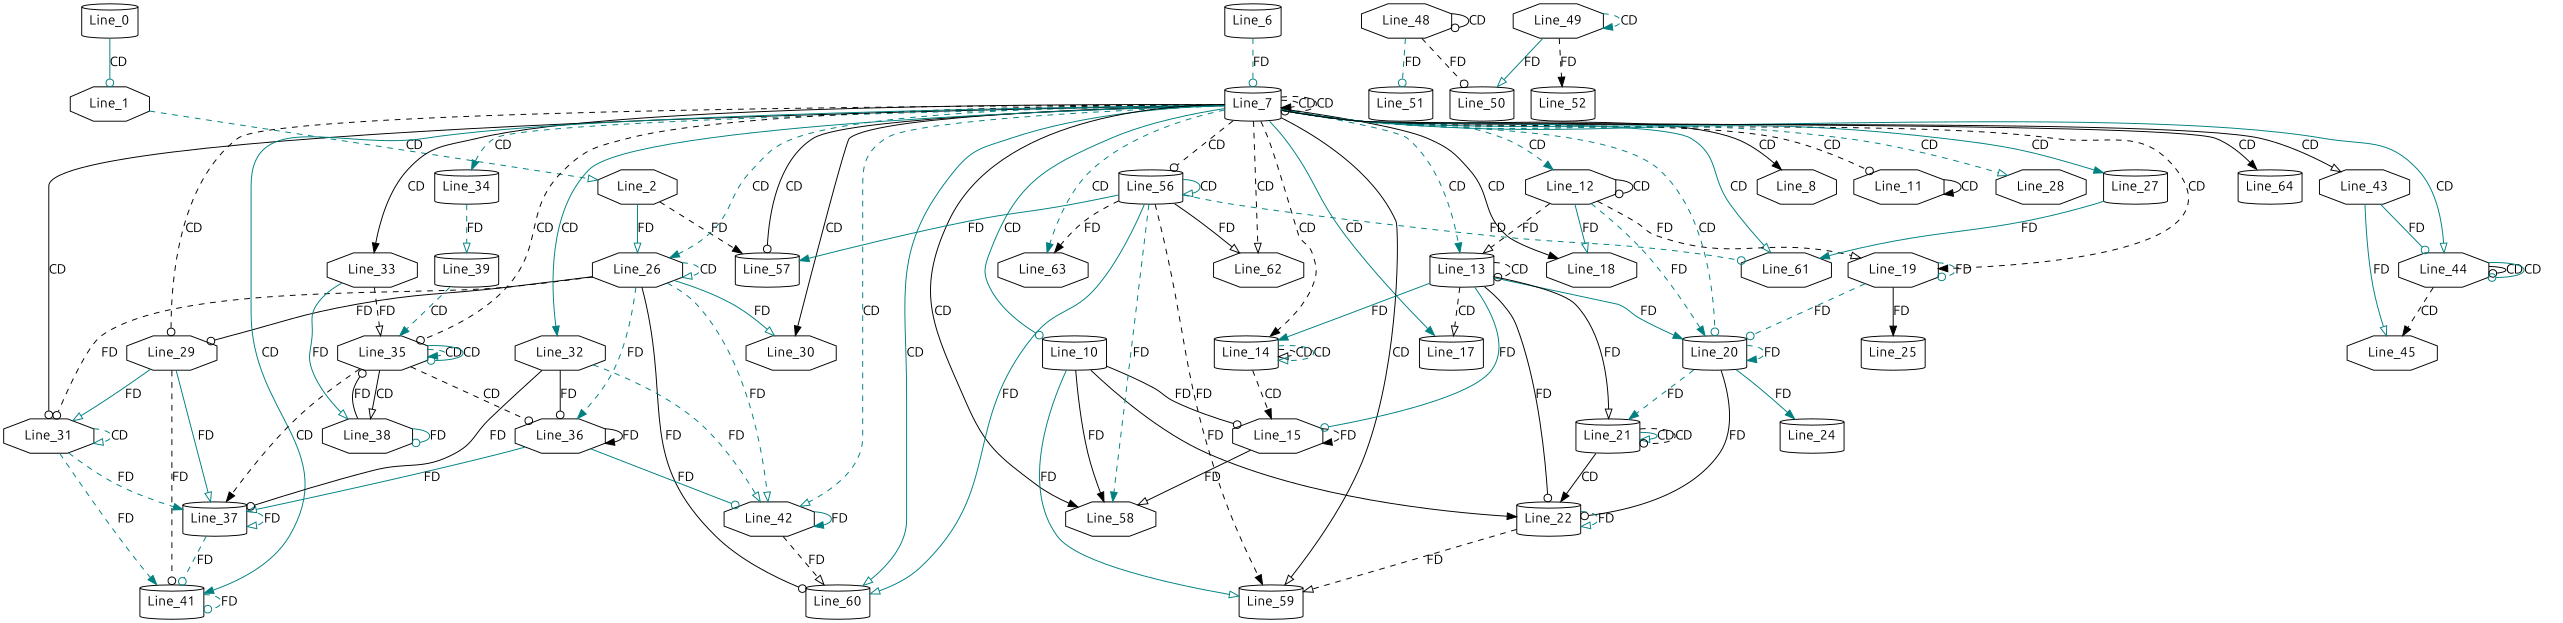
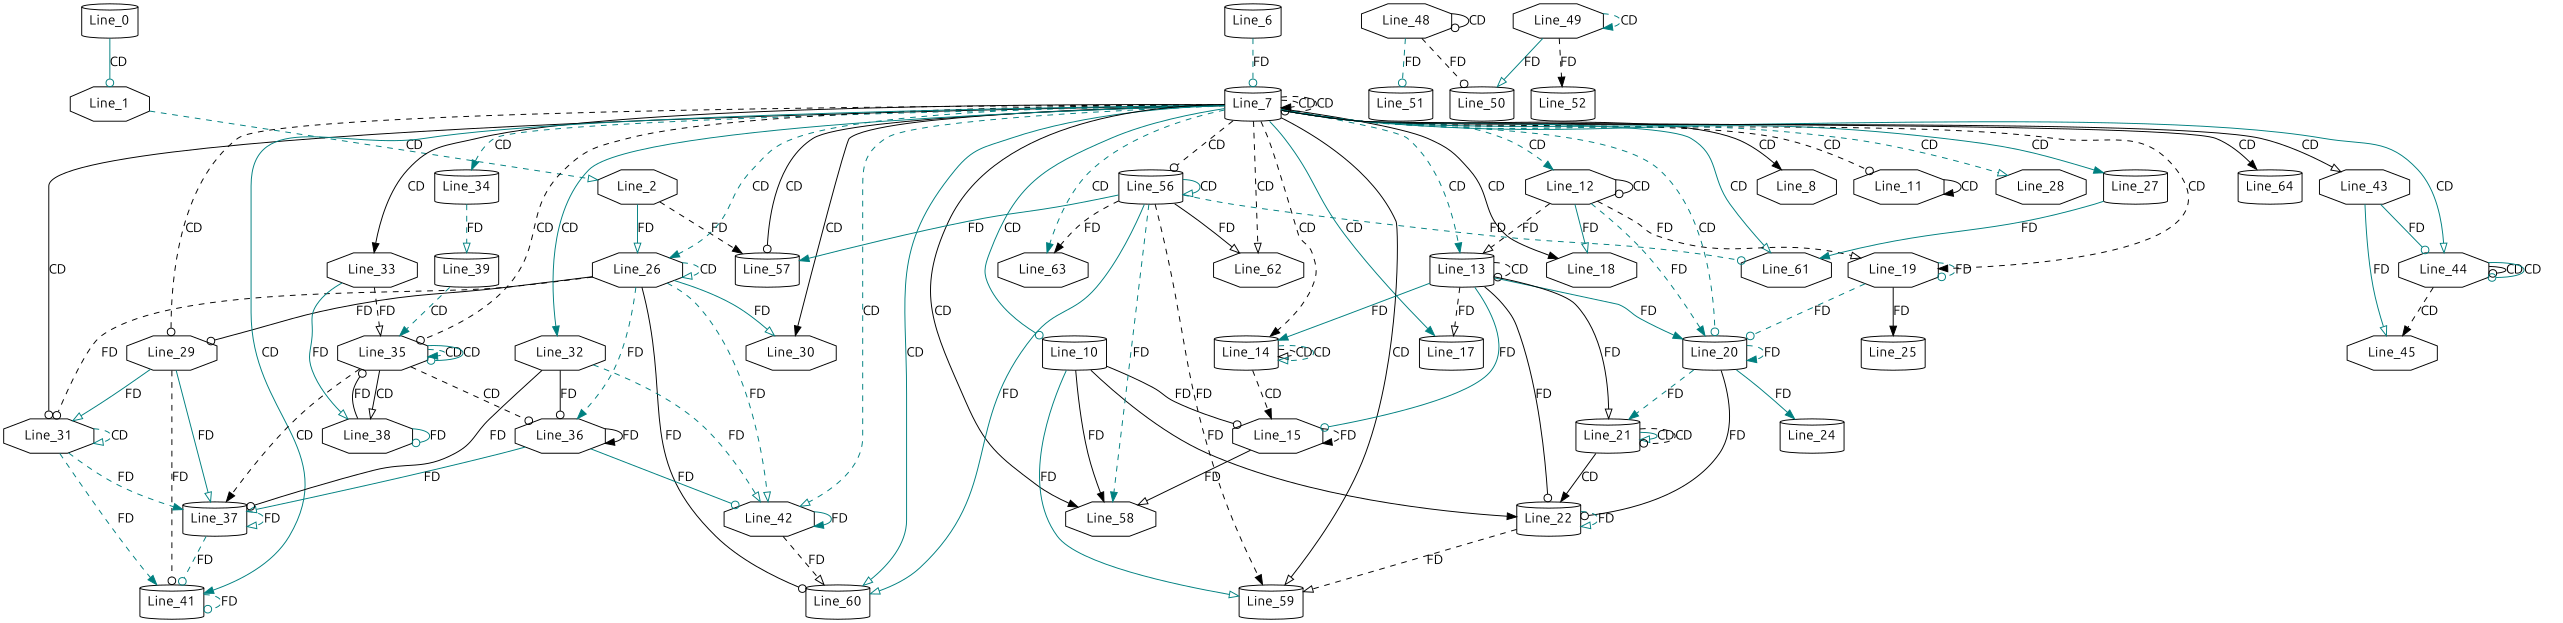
(1467, 312) -> (1467, 312)
